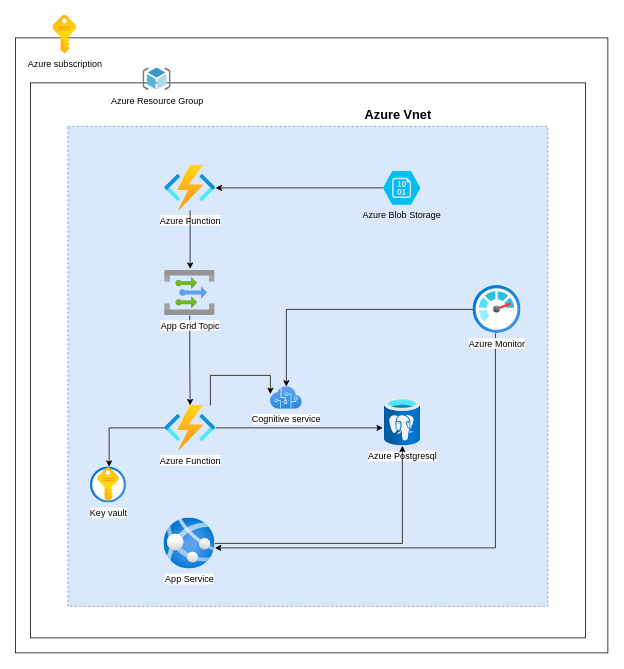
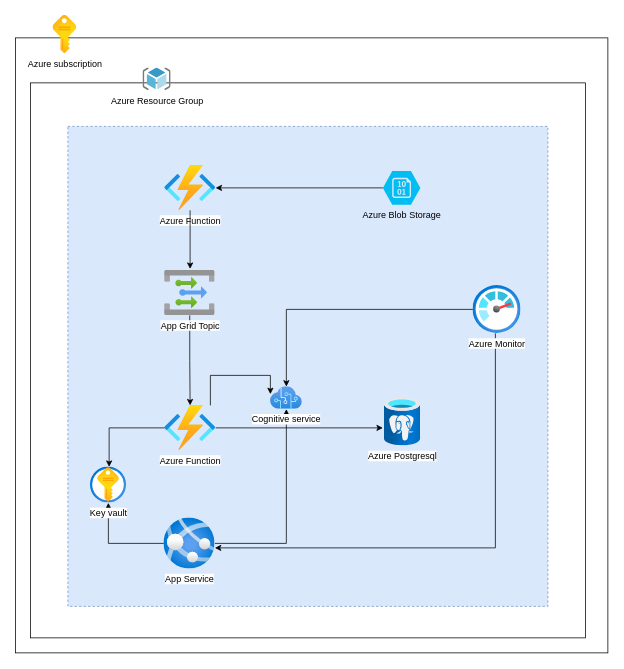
(398, 115) -> none
none -> (124, 543)
(389, 543) -> (286, 484)
